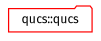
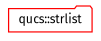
(50, 20) -> (50, 20)
